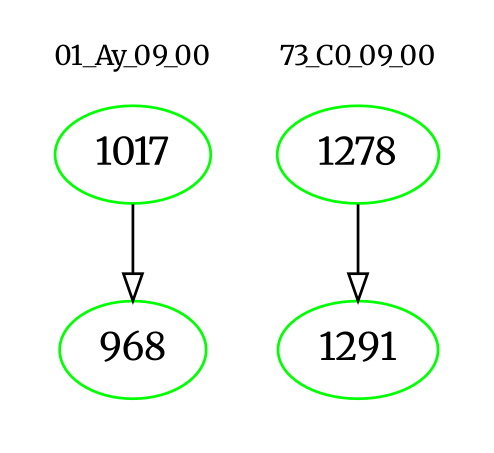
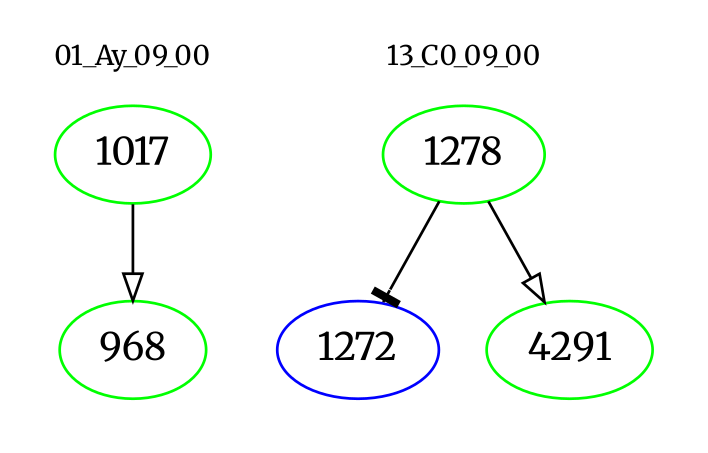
(358, 58) -> (465, 58)
none -> (358, 350)
(358, 350) -> (570, 350)
